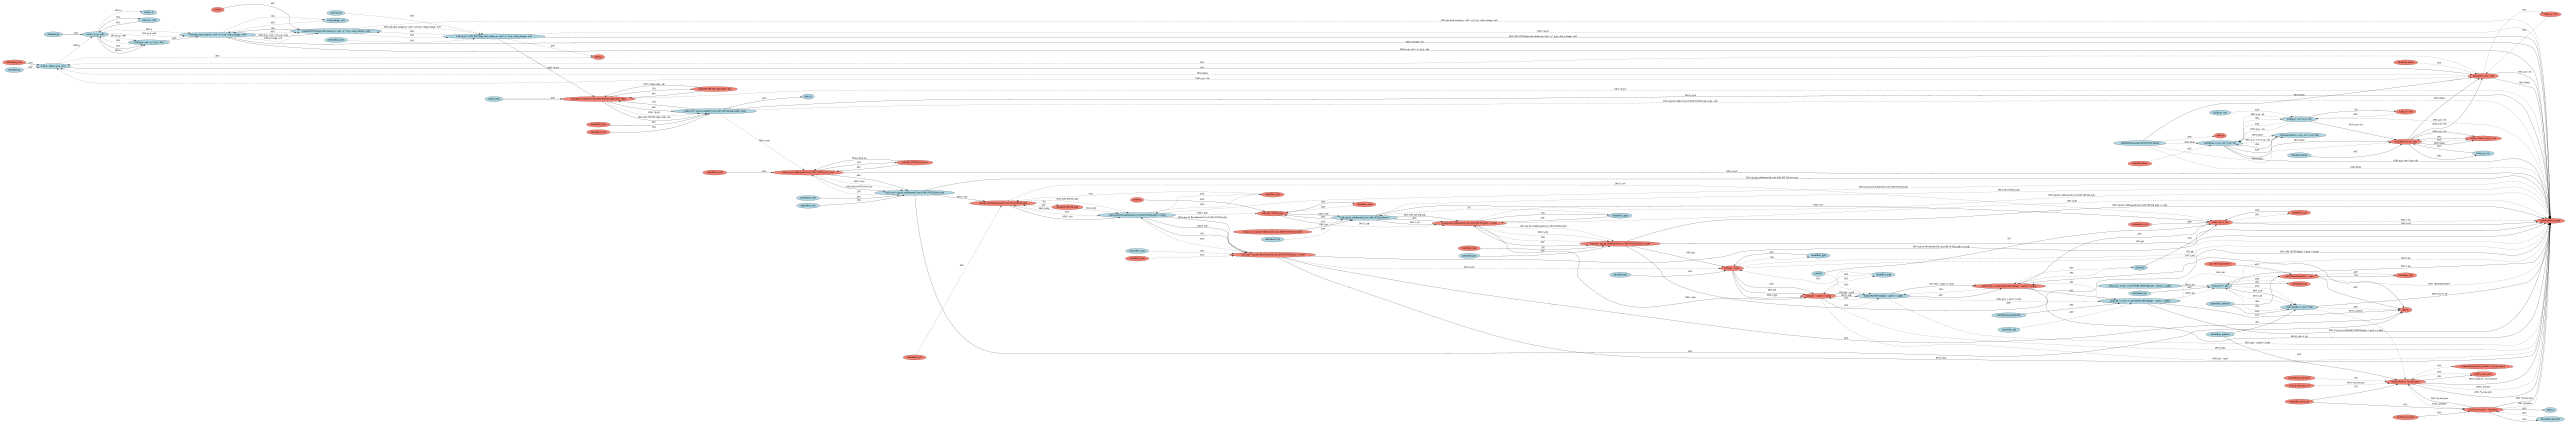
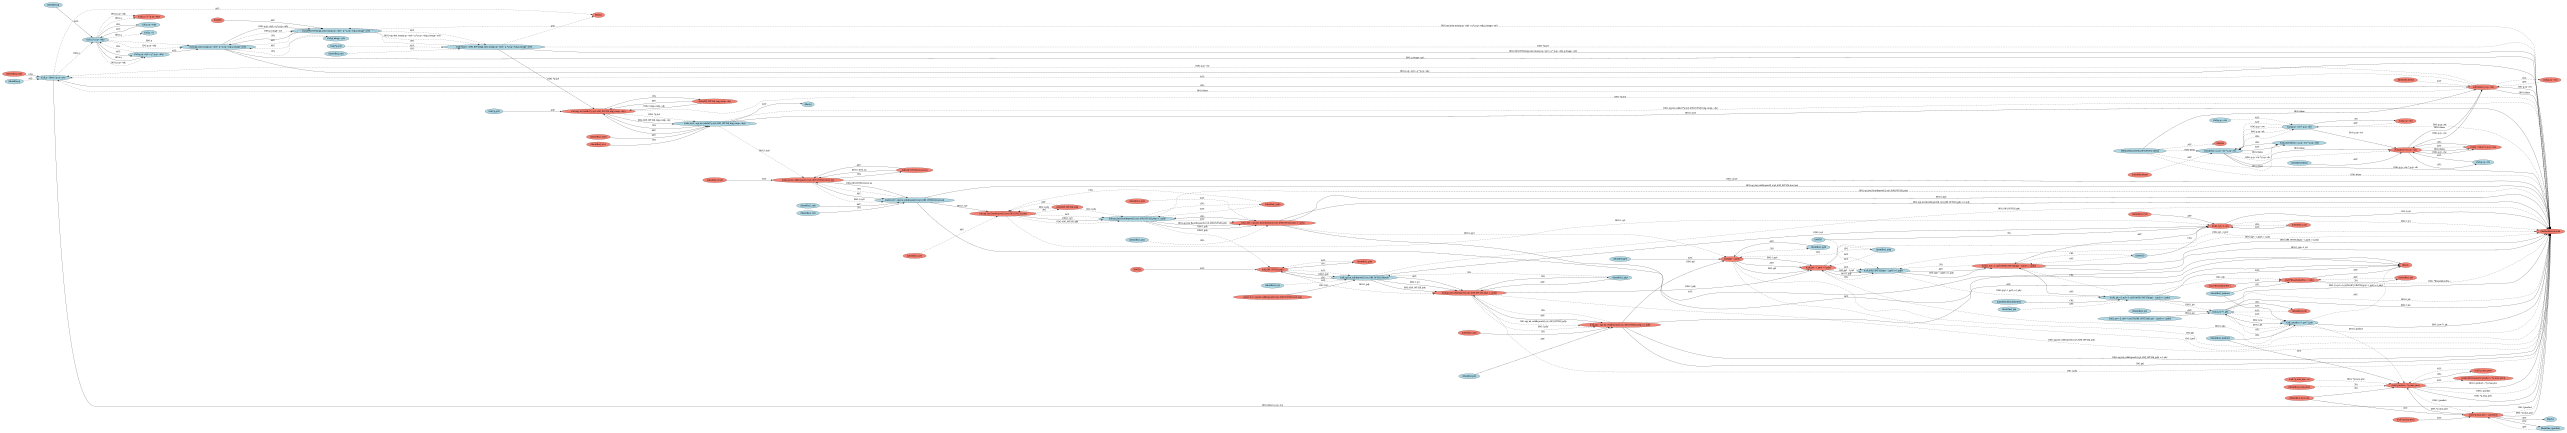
none -> (149, 17)
none -> (1231, 406)
